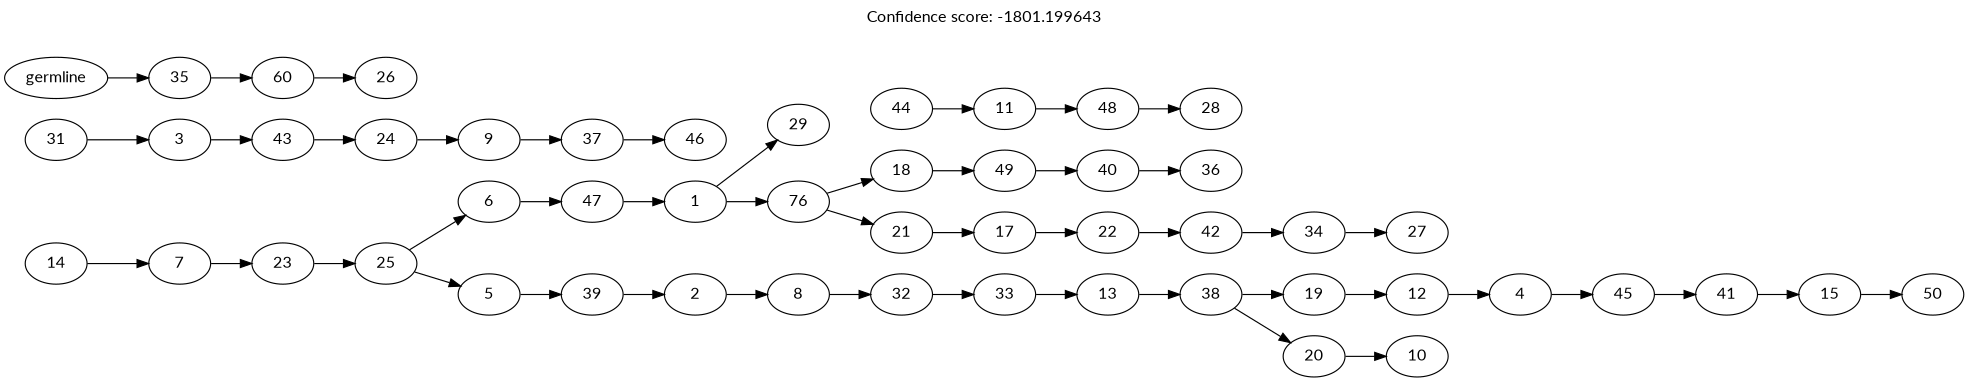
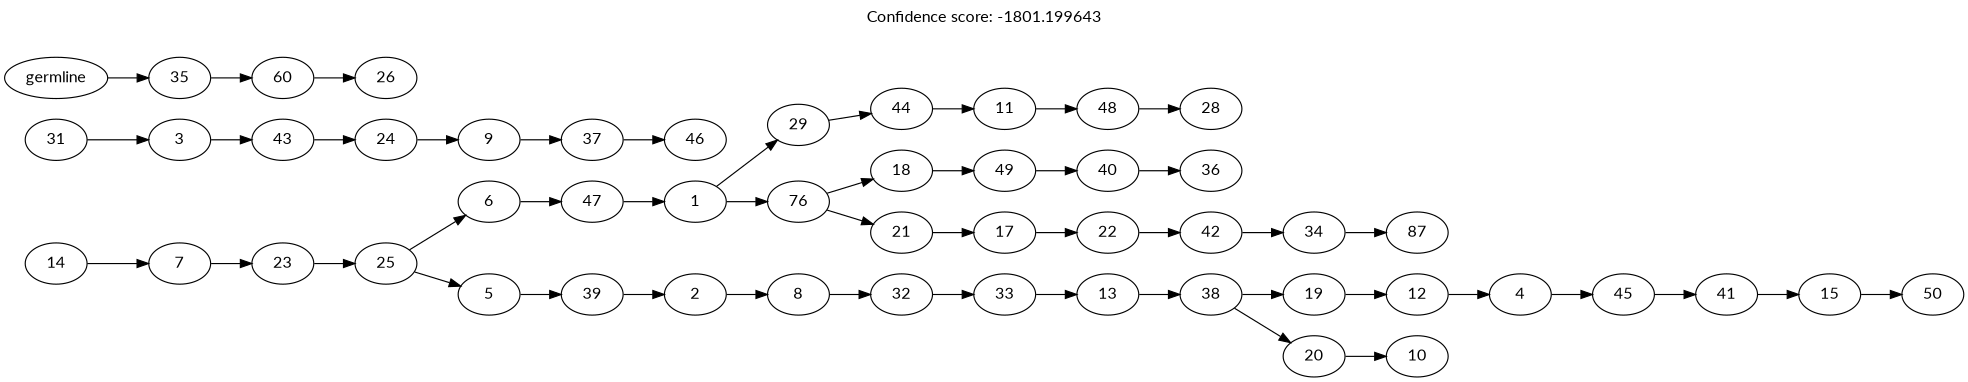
none -> (844, 118)
(1417, 233) -> (1417, 233)
